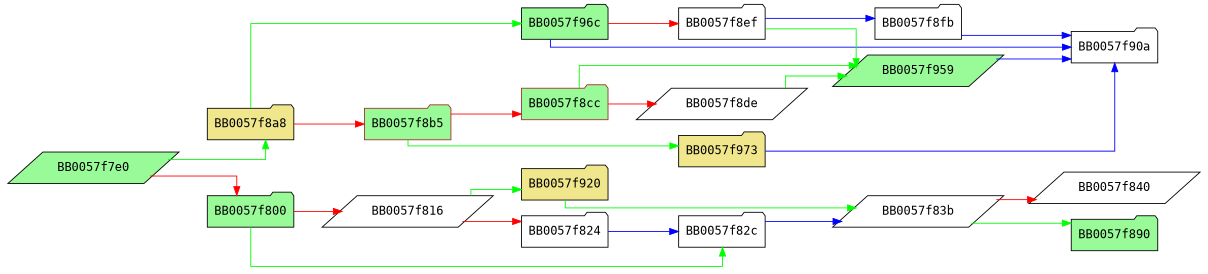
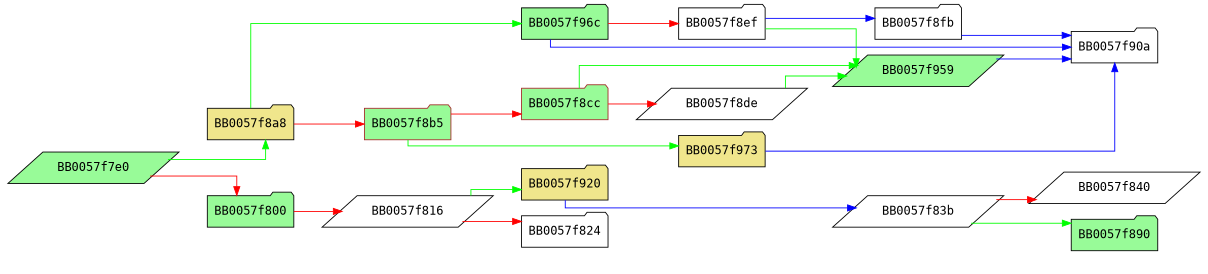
(703, 208) -> (703, 208)
(722, 232) -> none
